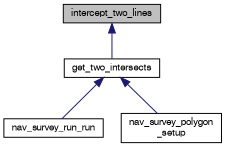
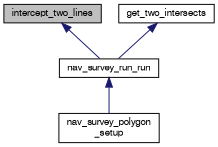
(112, 46) -> (84, 44)
(142, 99) -> (109, 100)
